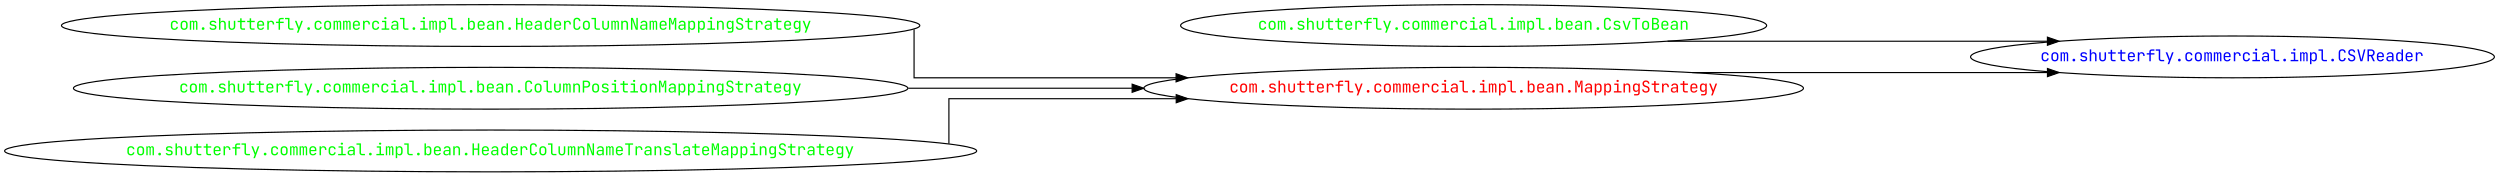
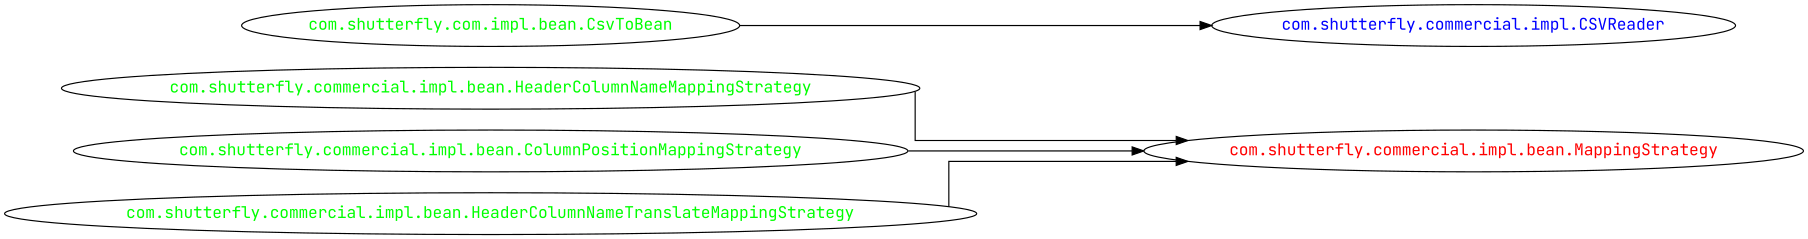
(1474, 26) -> (491, 26)
(1870, 73) -> none
